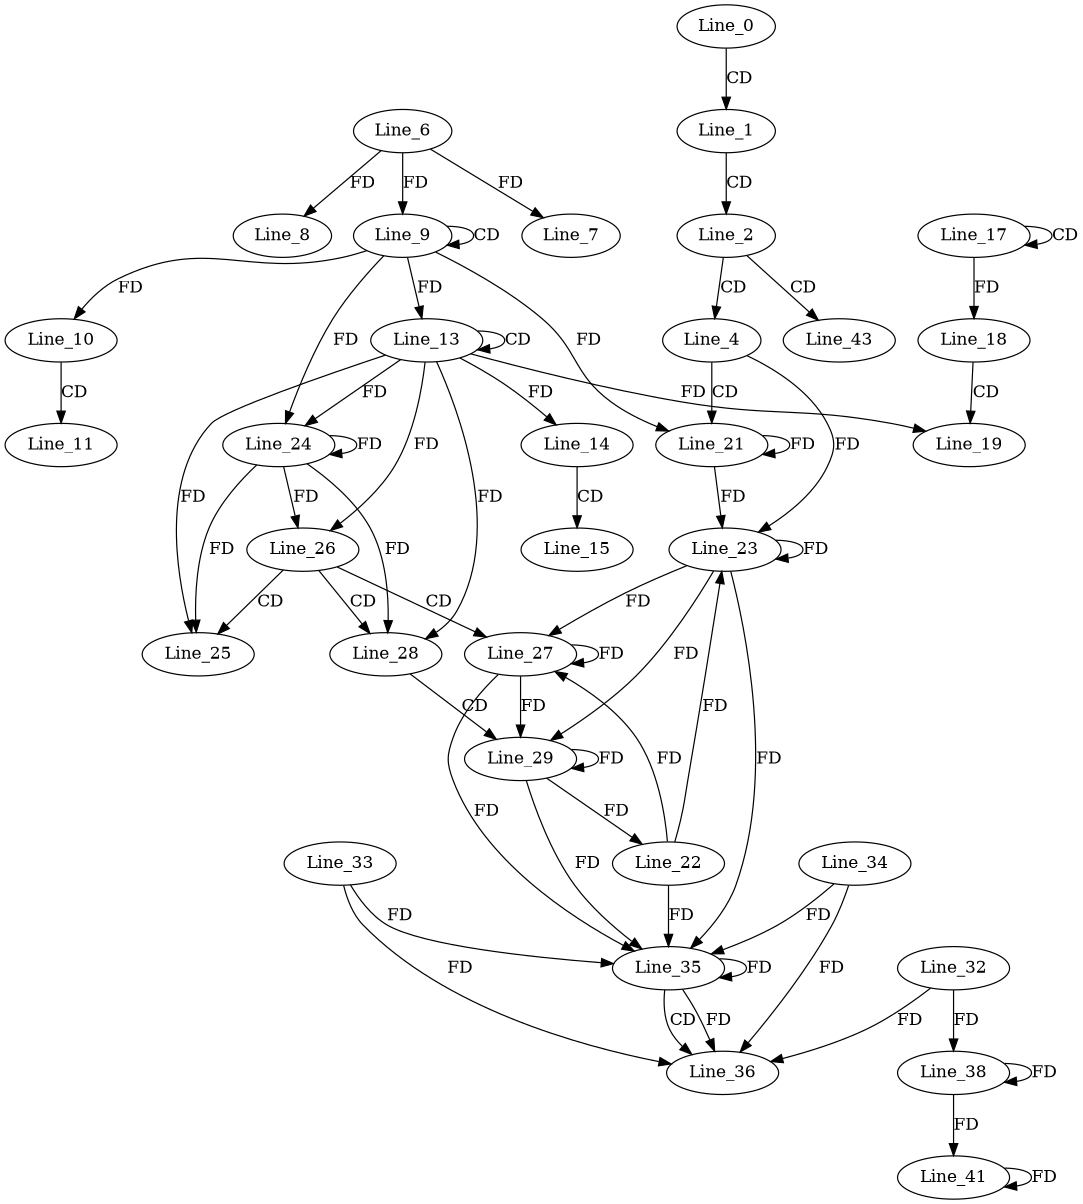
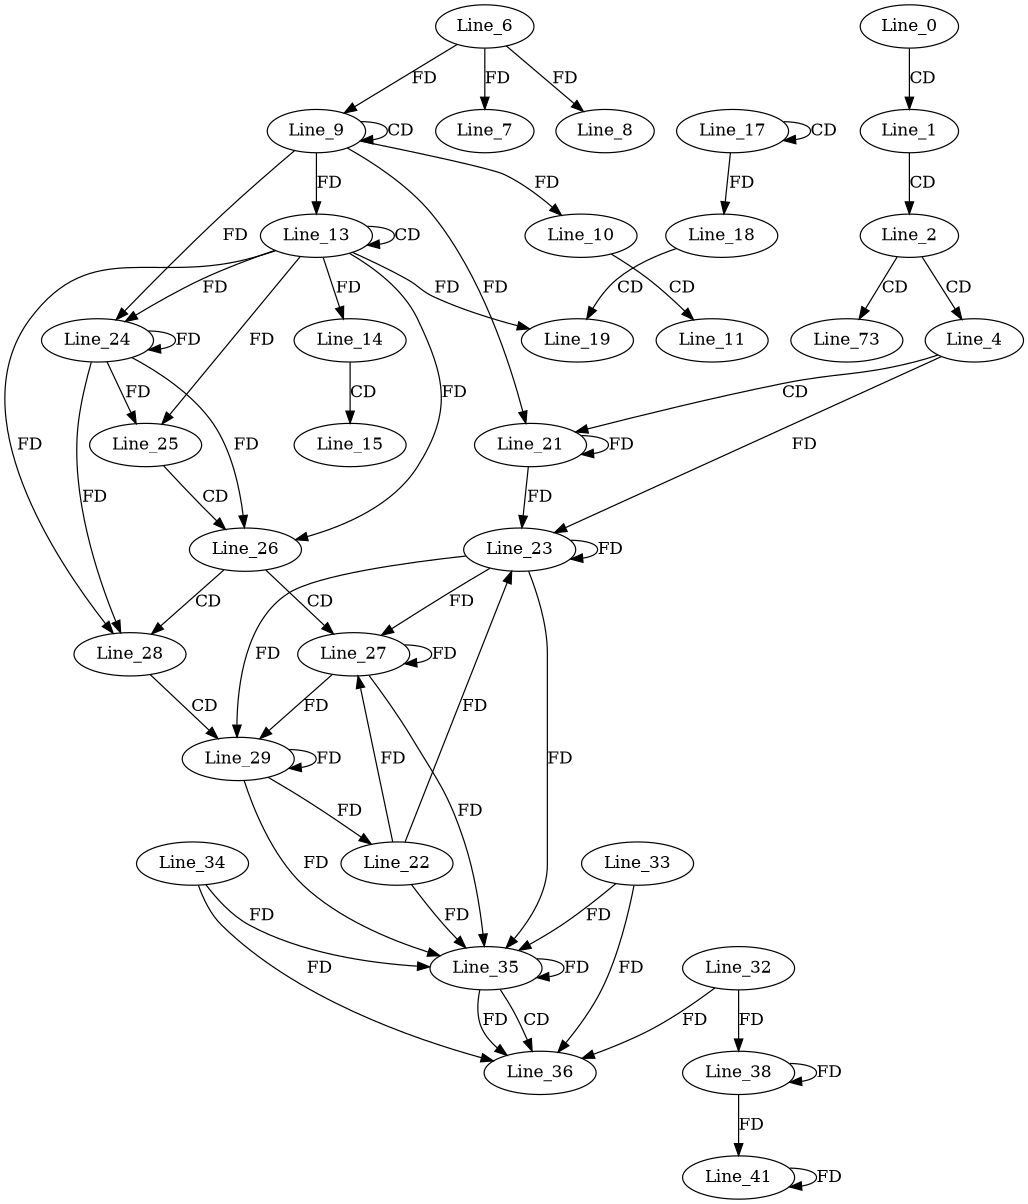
(839, 340) -> (847, 340)
(255, 598) -> (190, 494)
